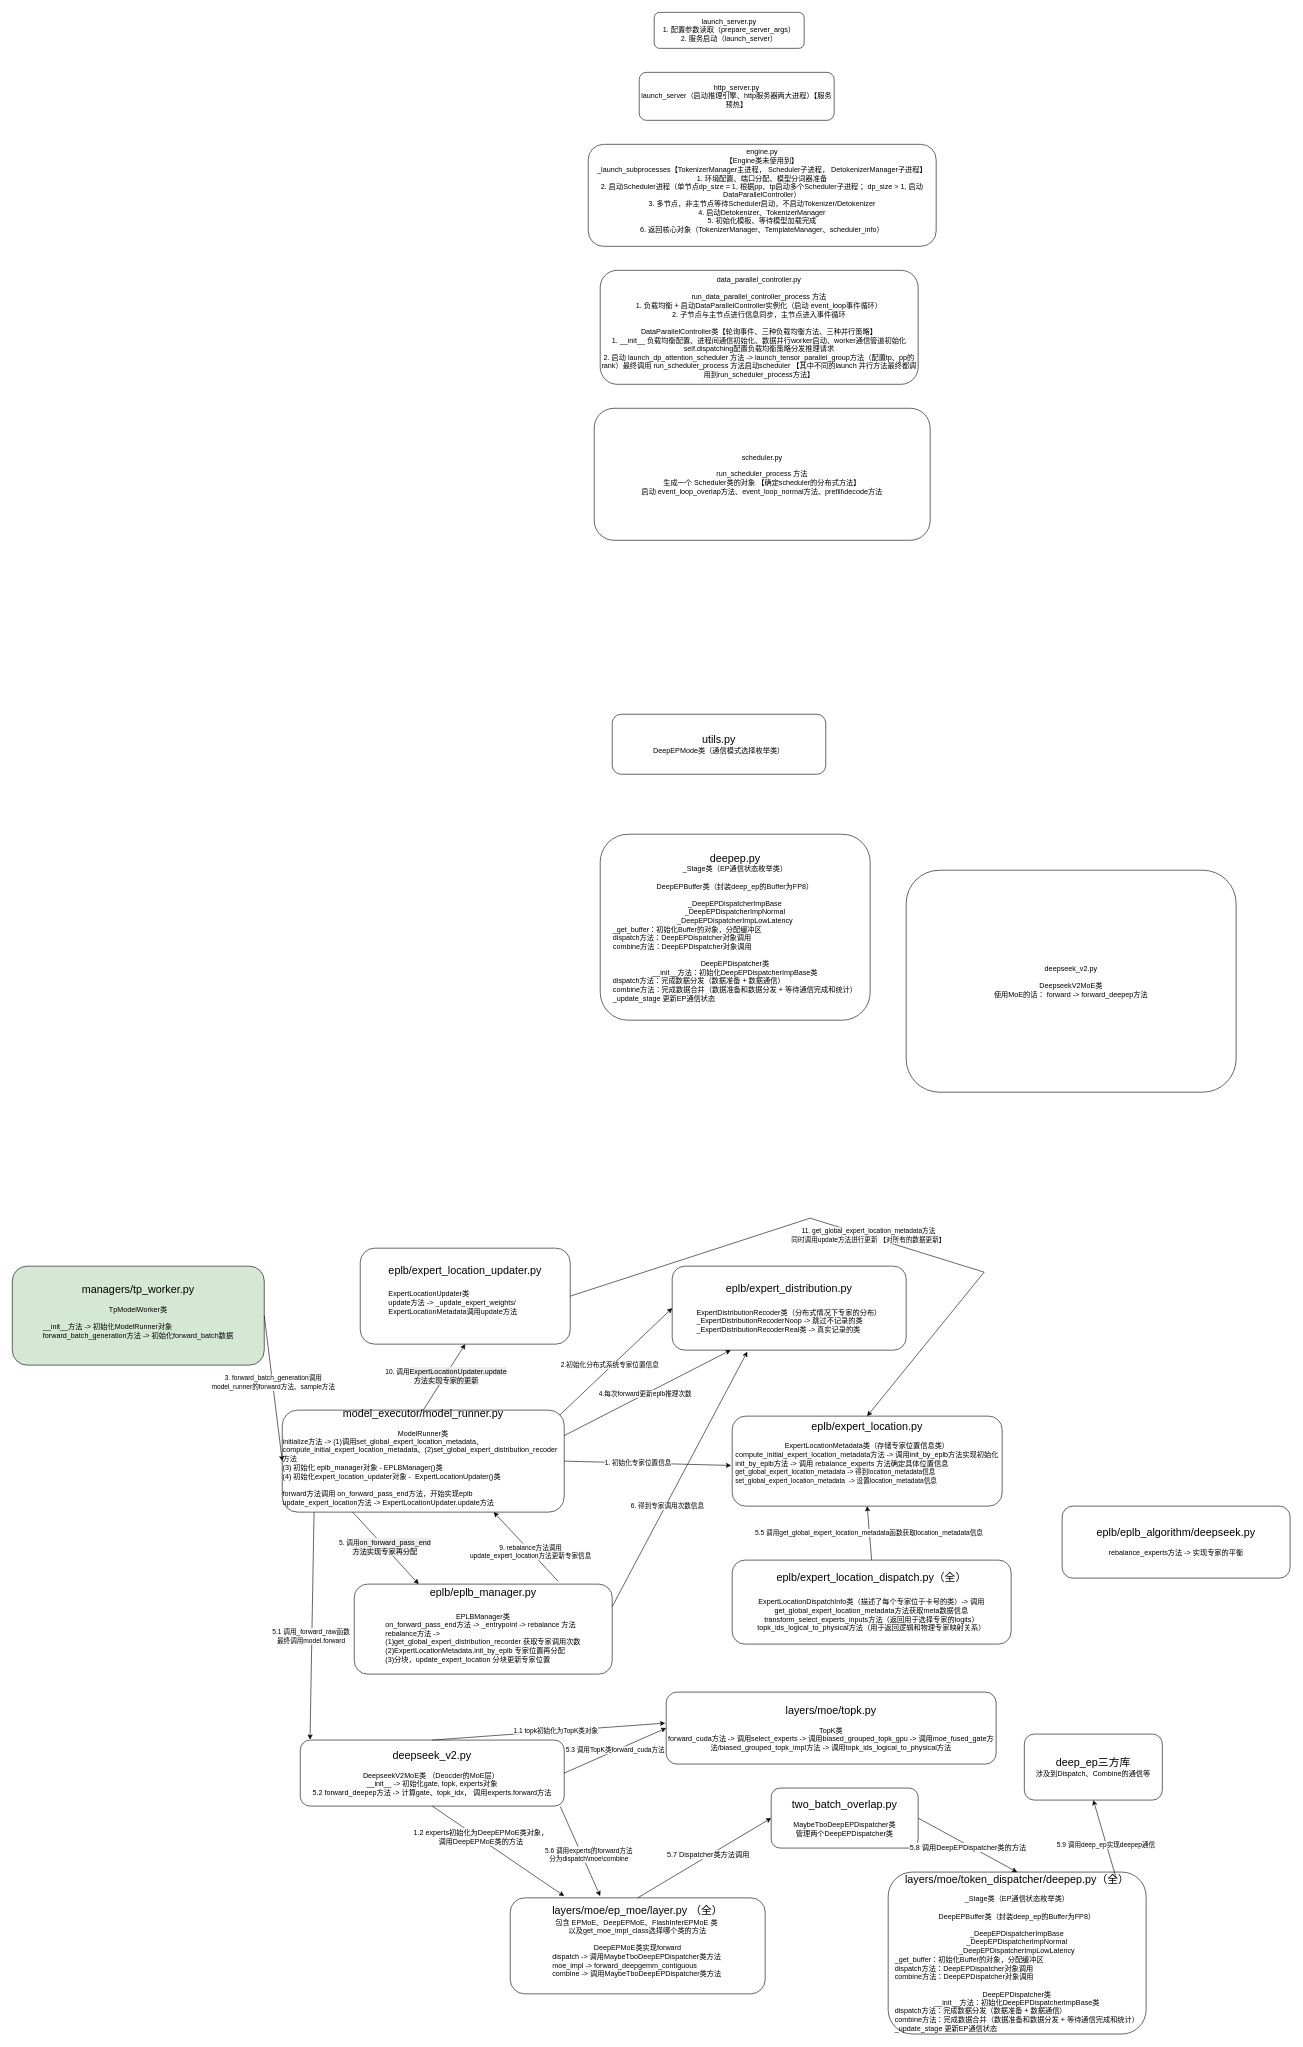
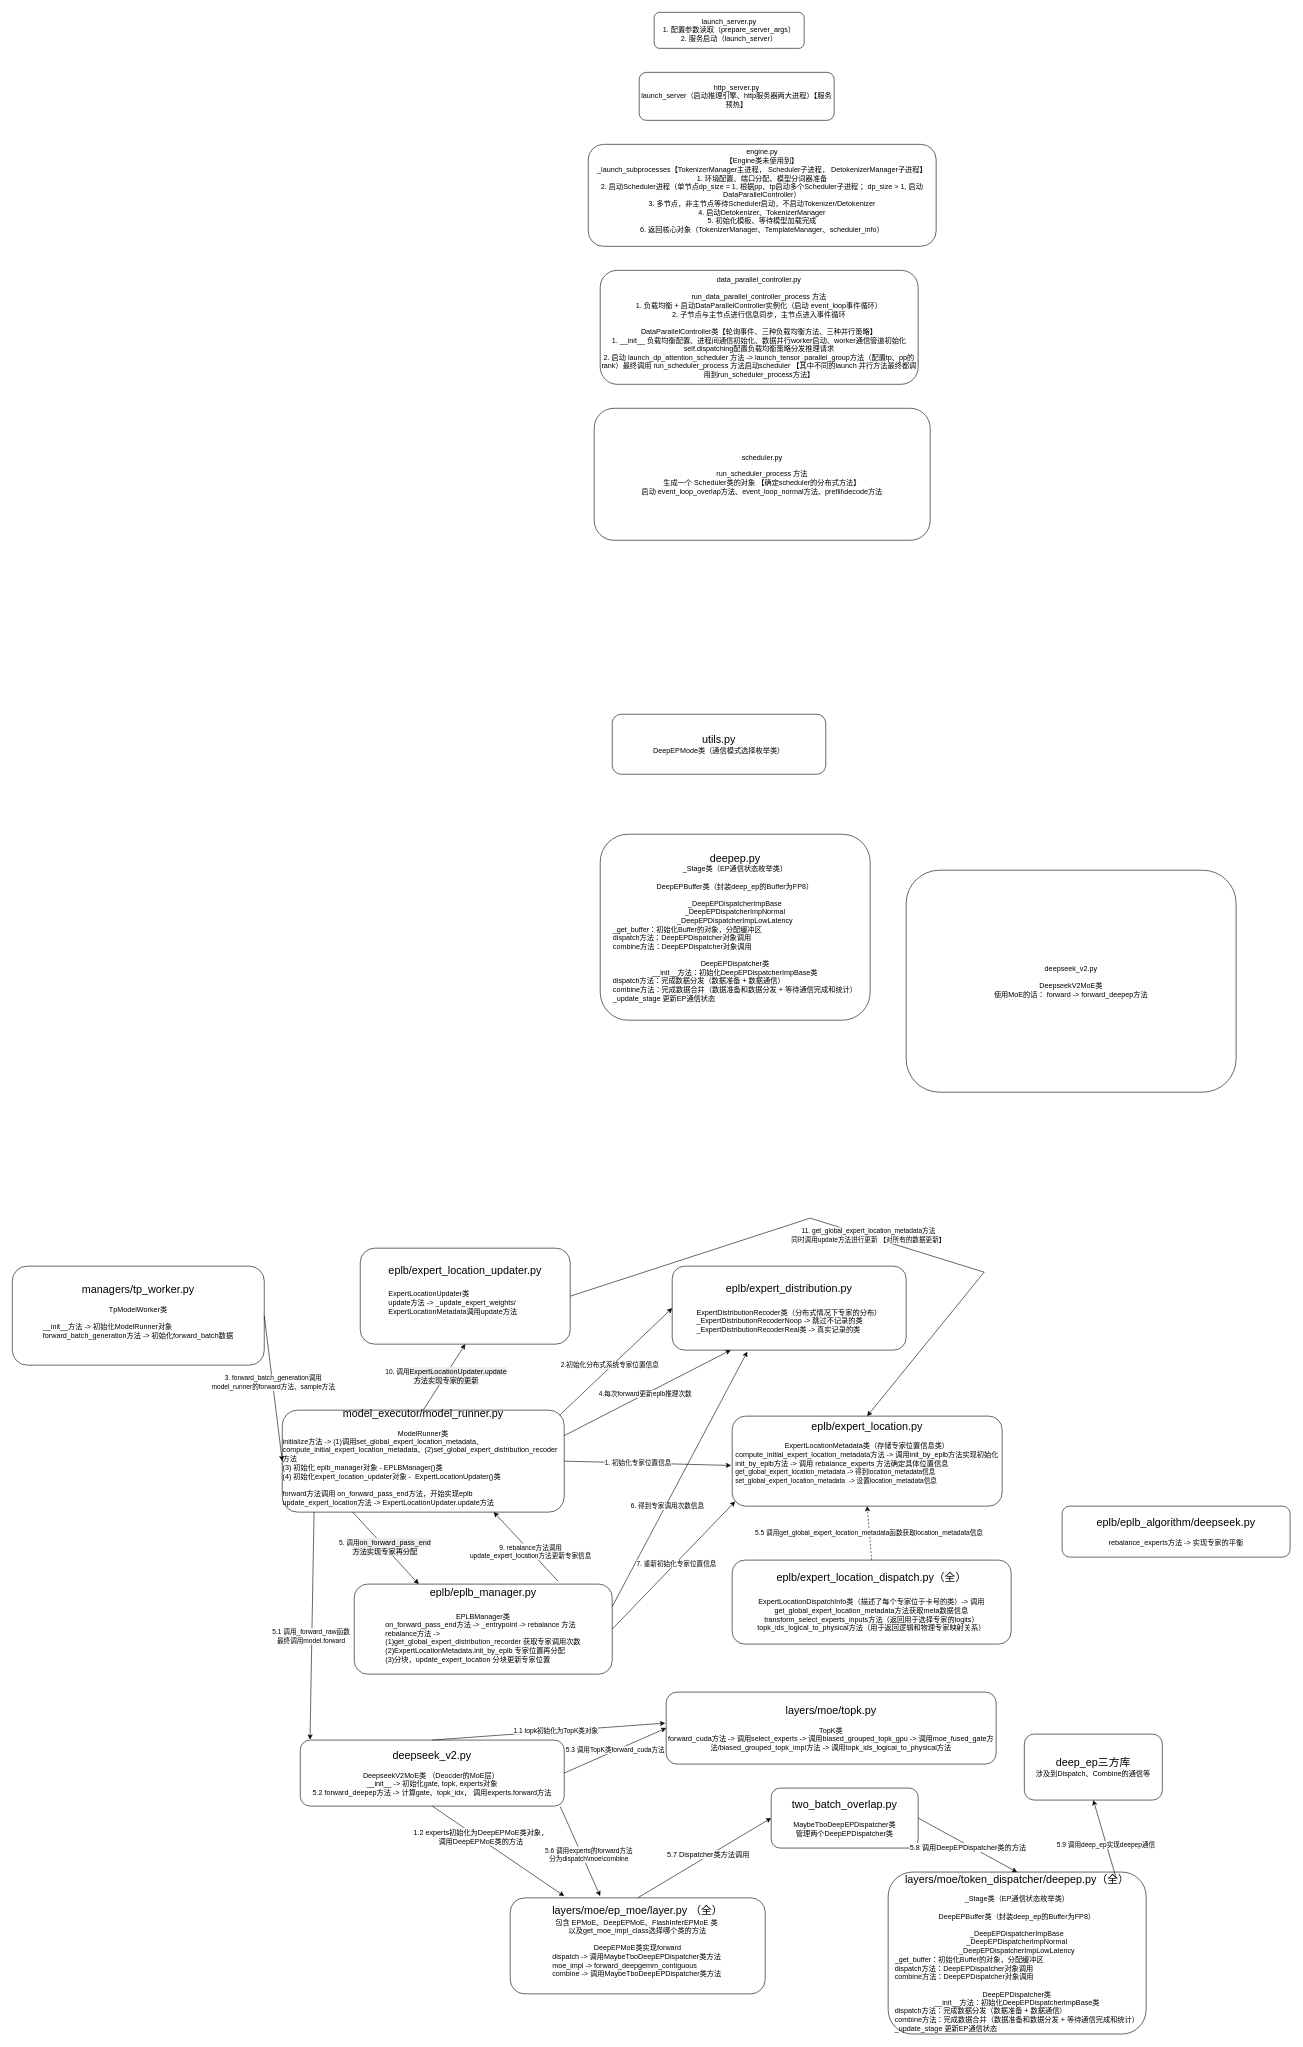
(138, 1316) -> (138, 1316)
(870, 1537) -> (870, 1537)
(1176, 1542) -> (1176, 1532)
none -> (674, 1565)
